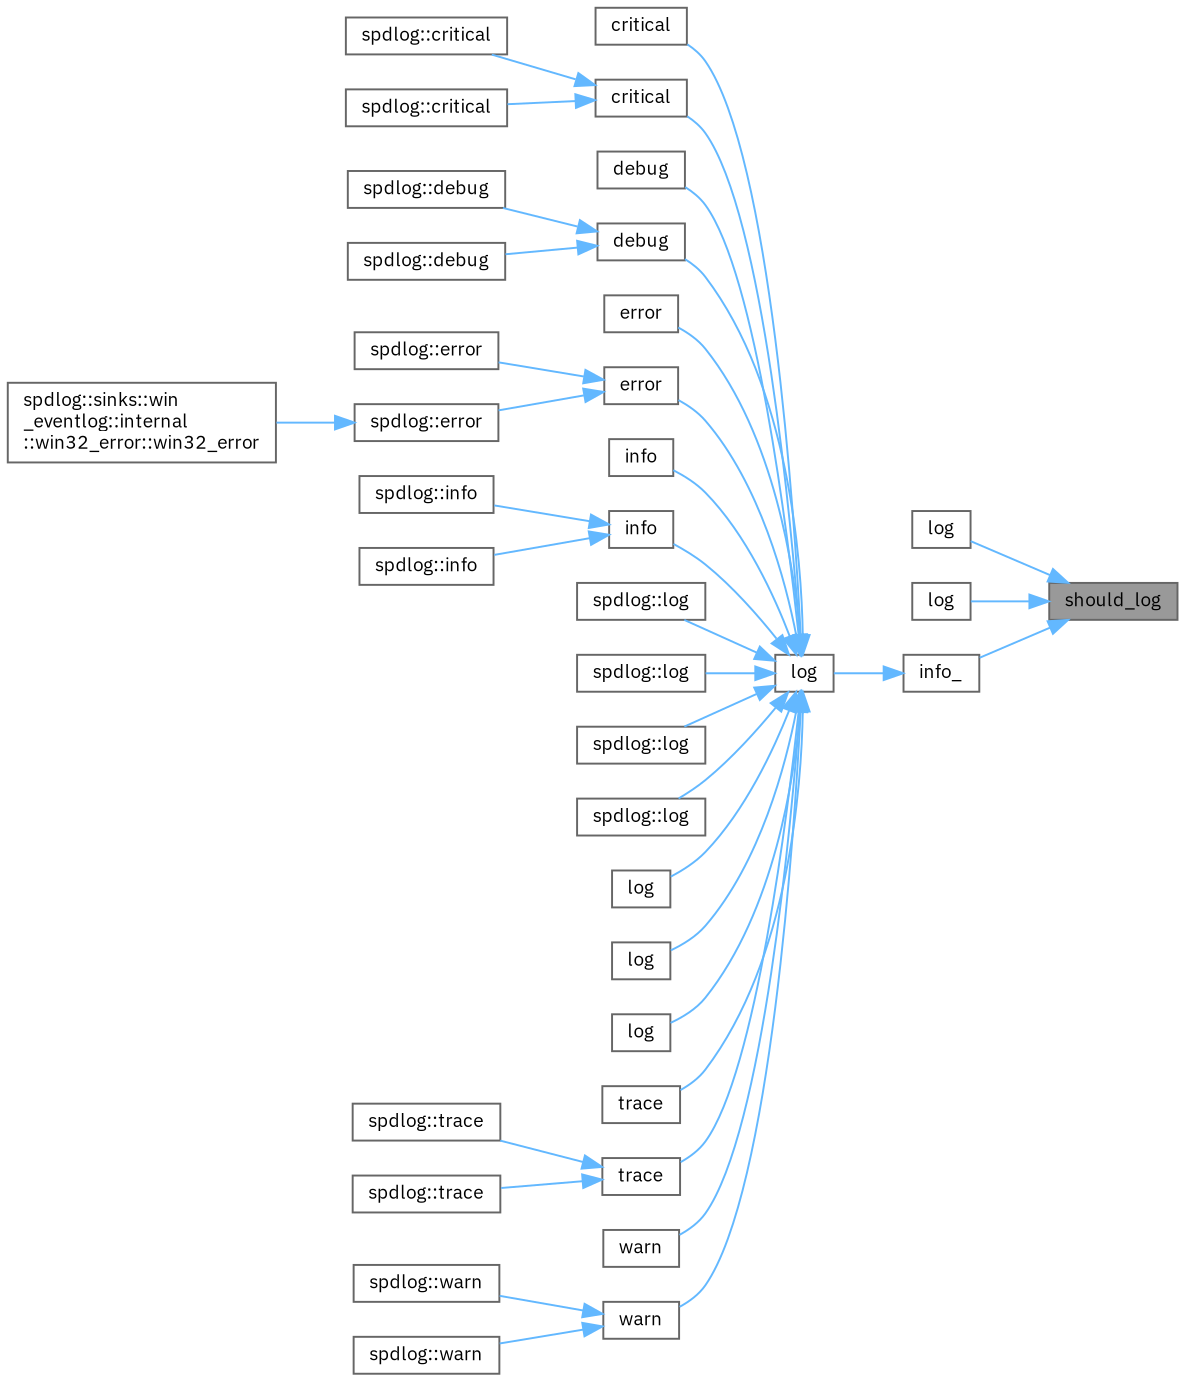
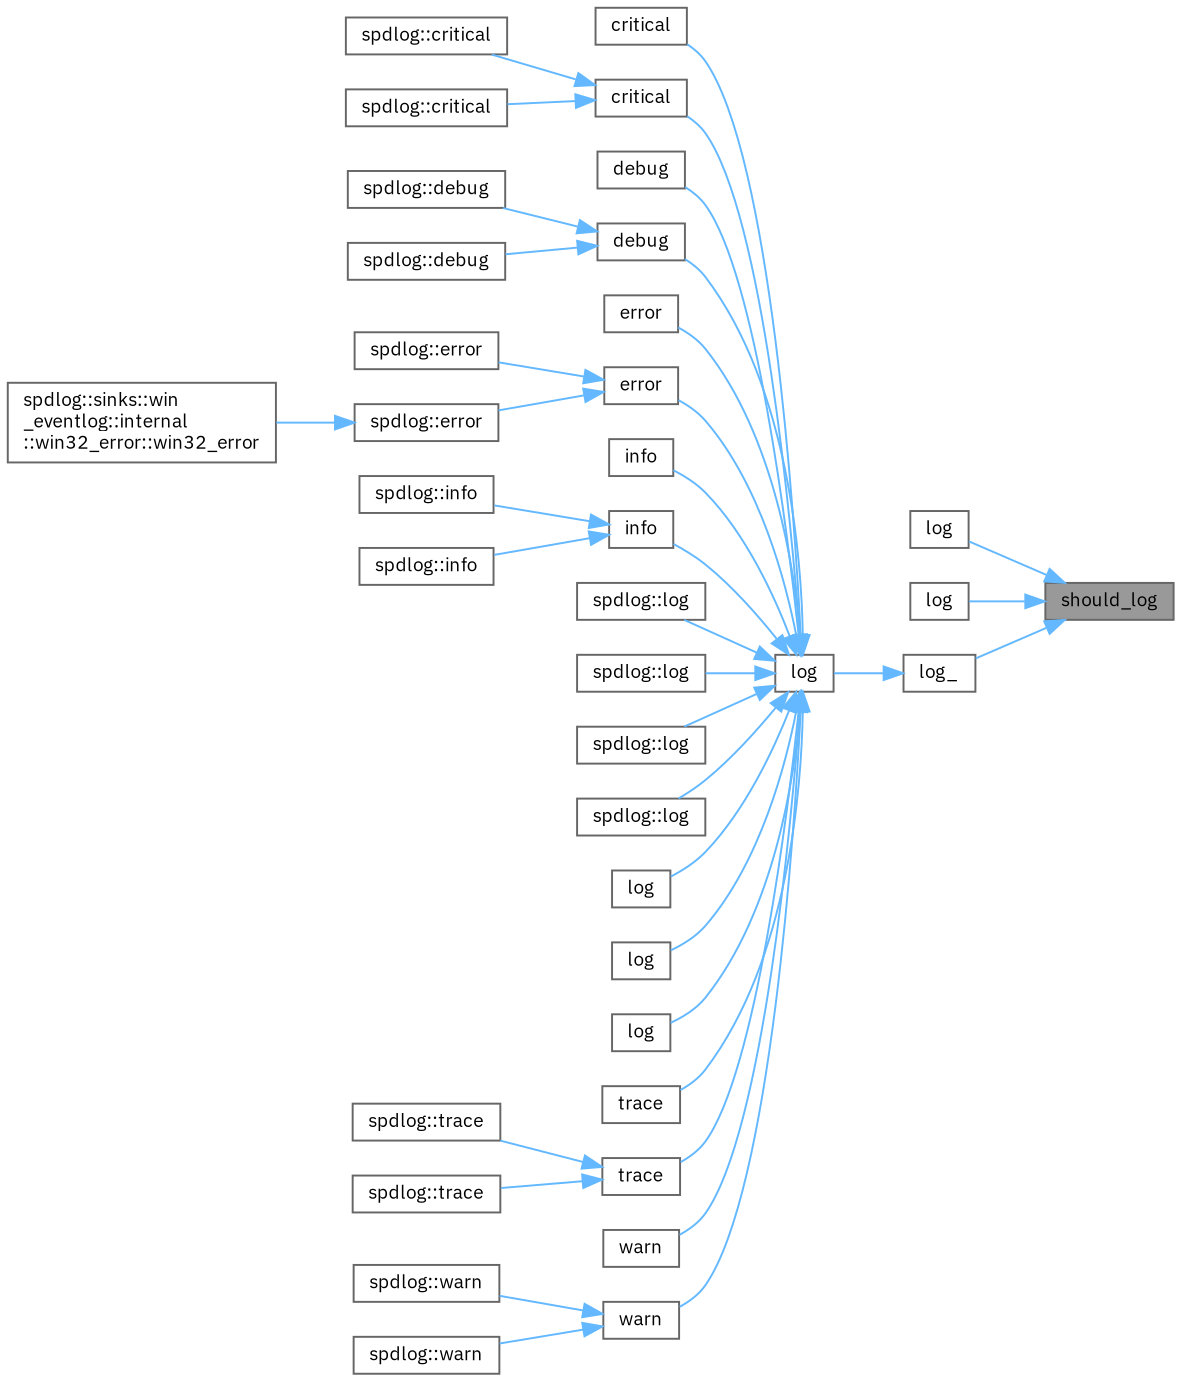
(941, 673) -> (939, 673)
